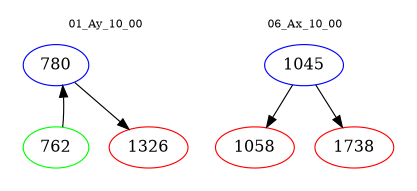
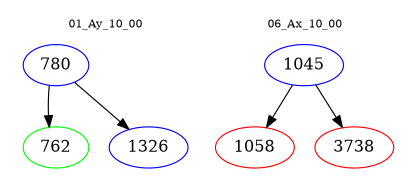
(64, 112) -> (48, 101)
(149, 147) -> (149, 147)
(354, 147) -> (354, 147)
